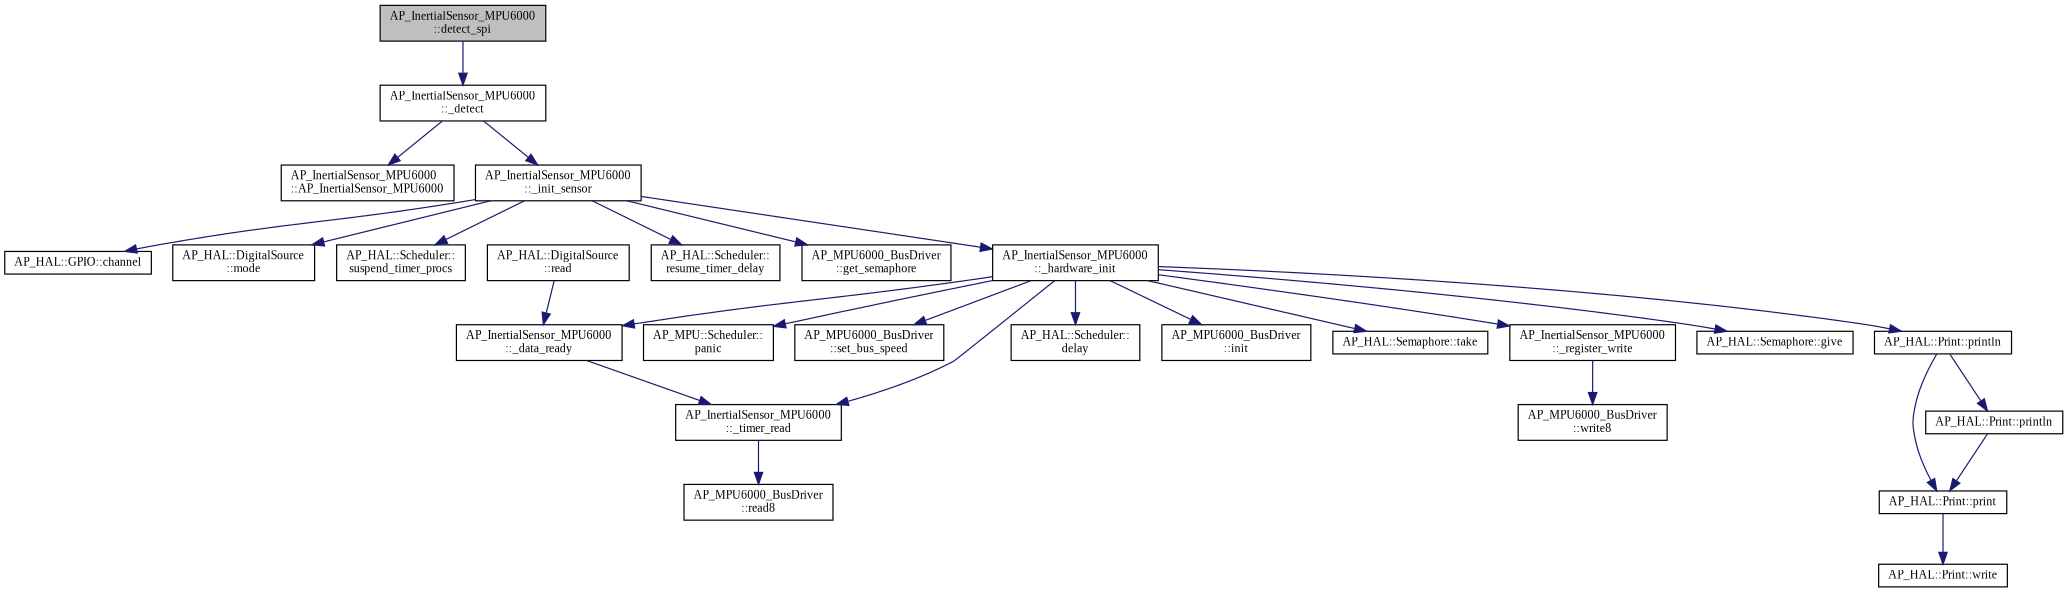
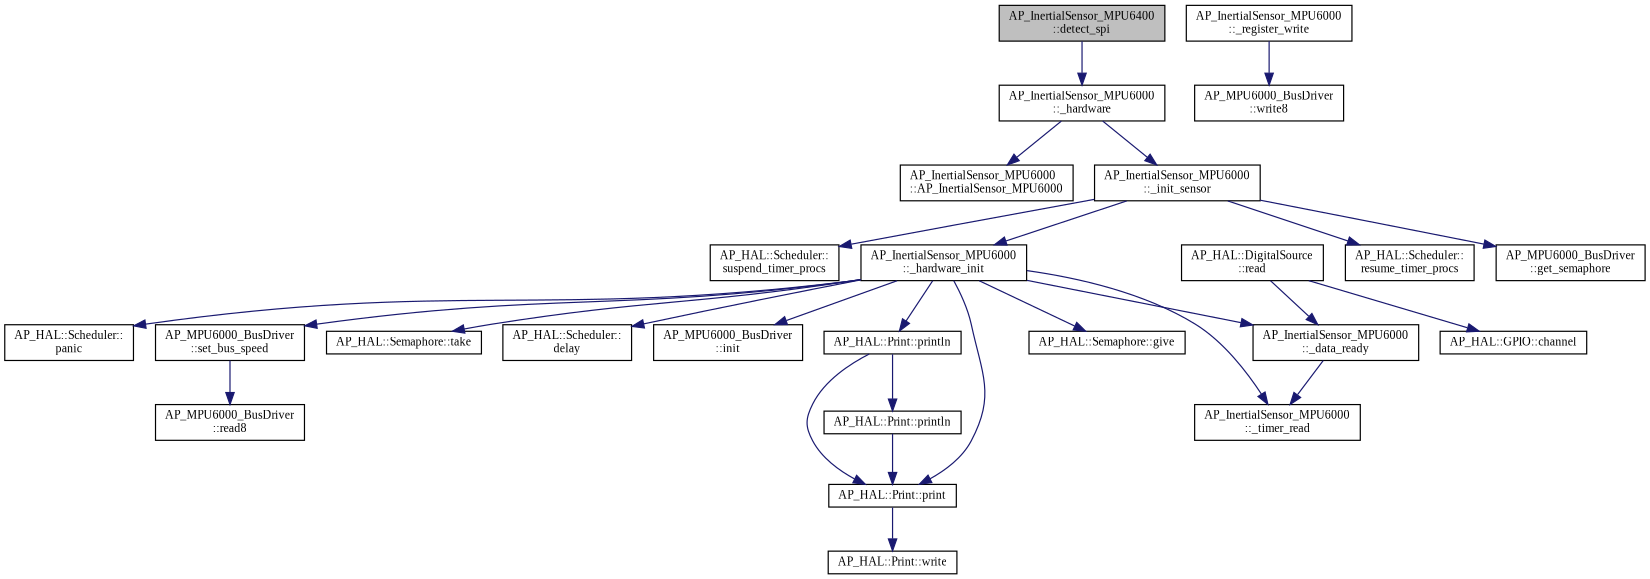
(463, 23) -> (1082, 23)
(463, 103) -> (1082, 103)
(306, 223) -> (1388, 304)
(244, 263) -> none
(716, 263) -> (1410, 263)
(1328, 298) -> (985, 388)
(708, 343) -> (69, 343)
(758, 456) -> (230, 376)
